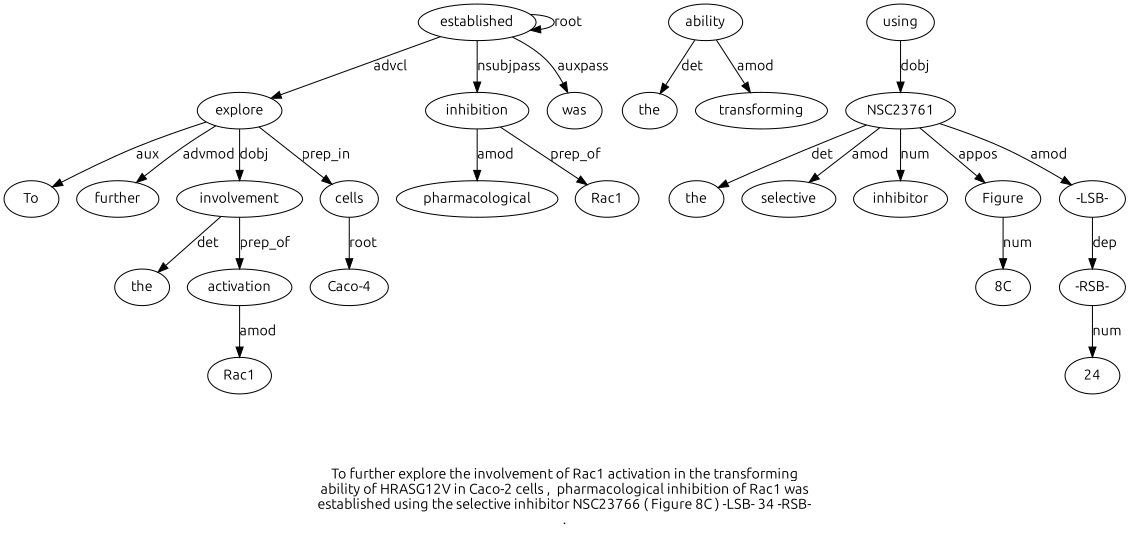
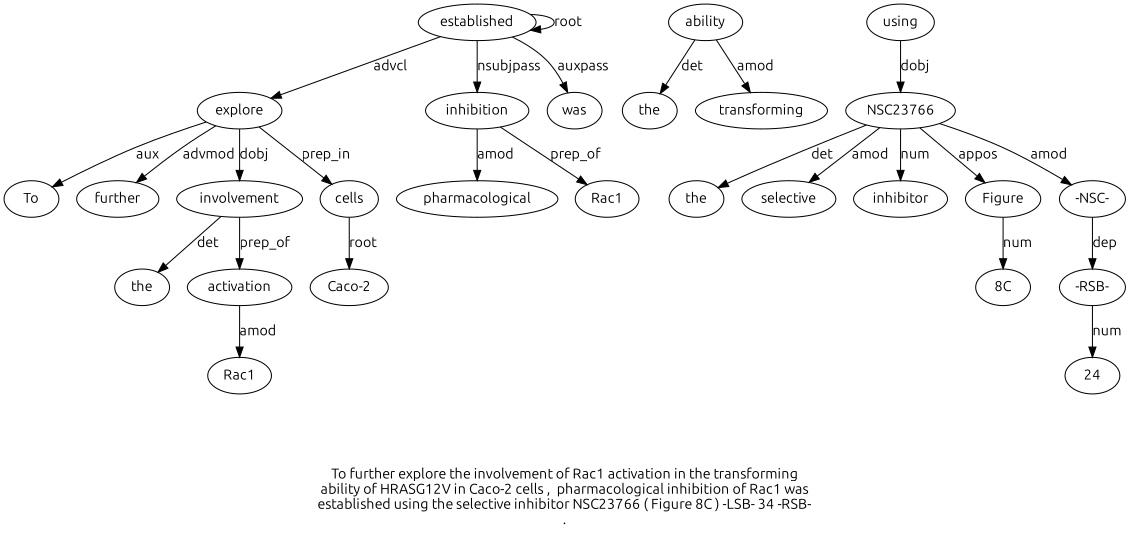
(901, 111) -> (901, 111)
(1092, 199) -> (1092, 199)
(349, 287) -> (349, 287)
